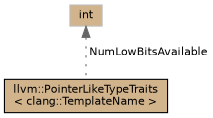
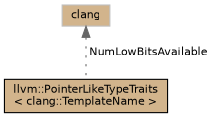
(86, 16) -> (86, 16)
